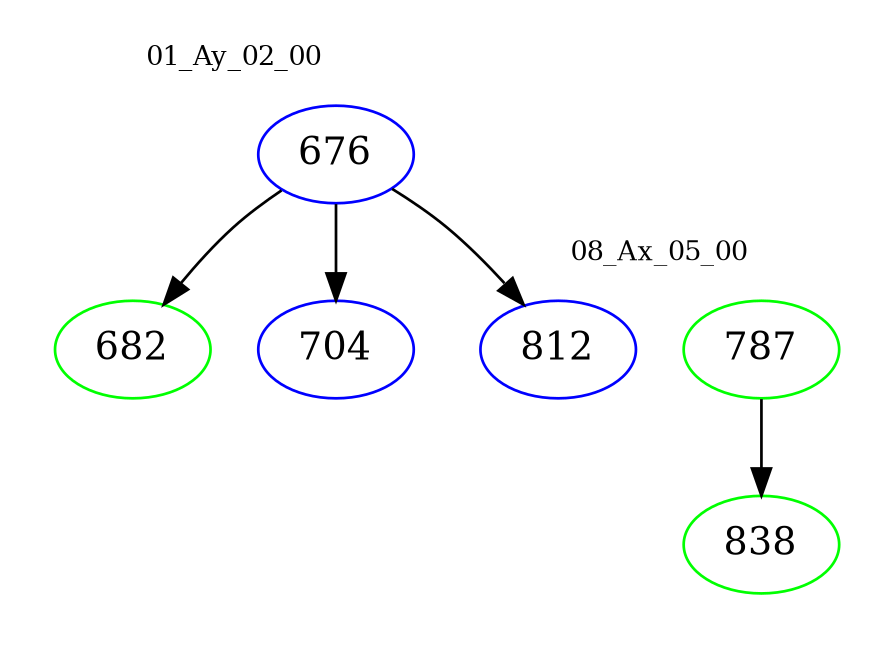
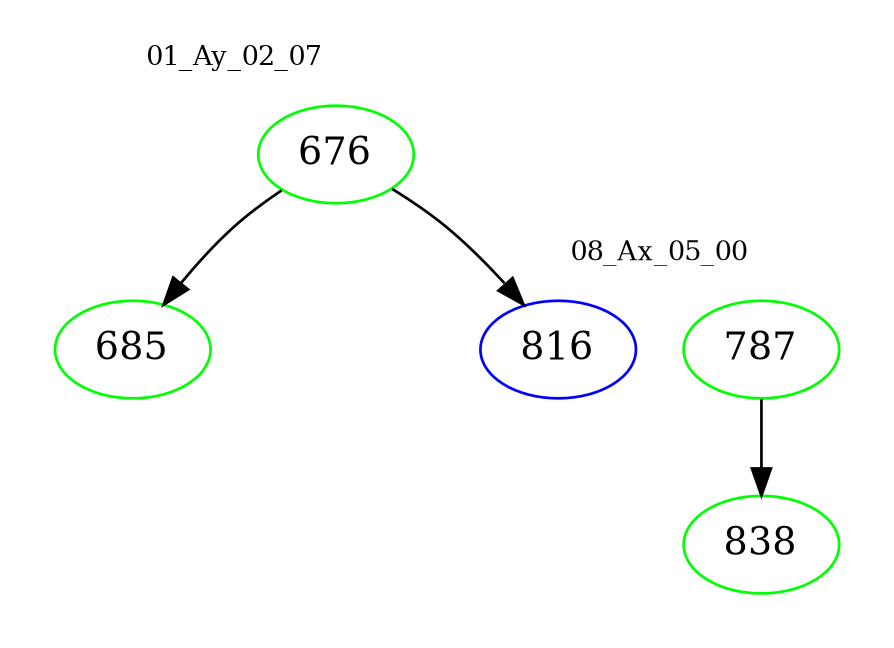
(234, 58) -> (234, 58)
(336, 154) -> (336, 154)
(133, 350) -> (133, 350)
(336, 350) -> none
(558, 350) -> (558, 350)
